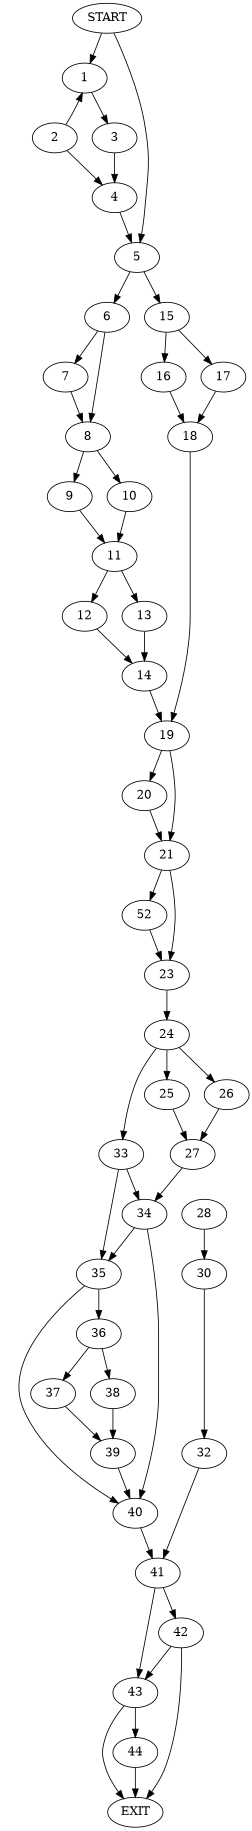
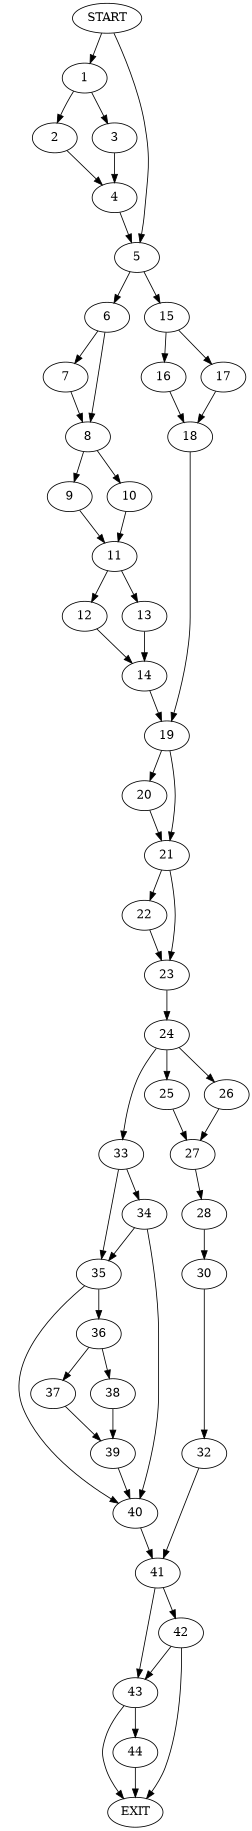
(73, 113) -> (67, 103)
(144, 915) -> (144, 915)
(171, 1181) -> (198, 1180)
